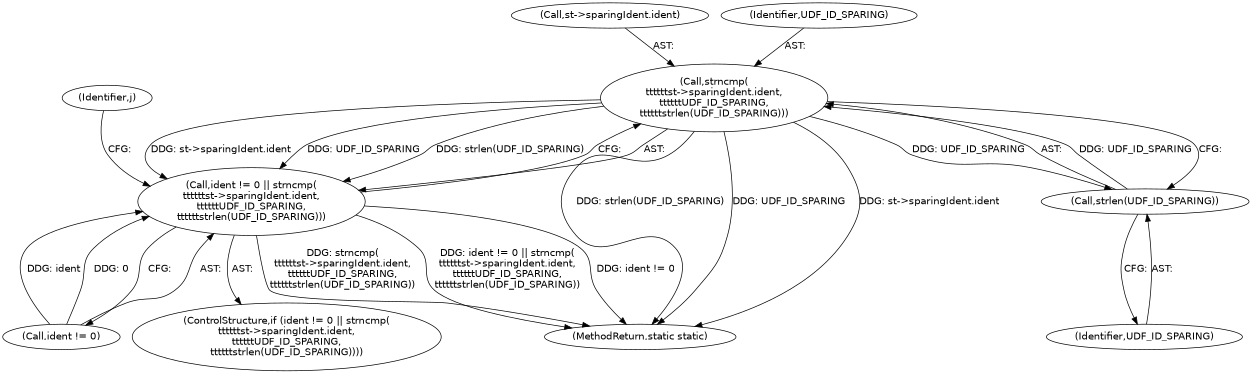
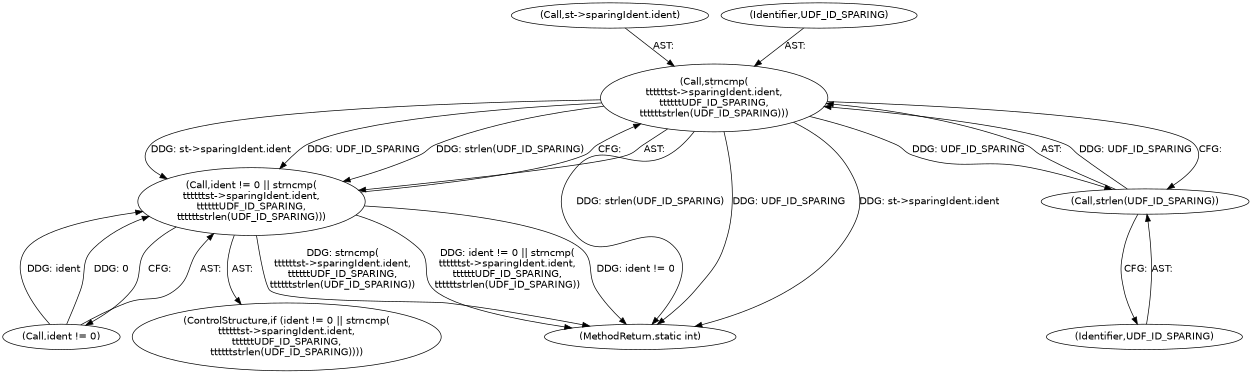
(107, 98) -> none
(640, 337) -> (640, 337)
